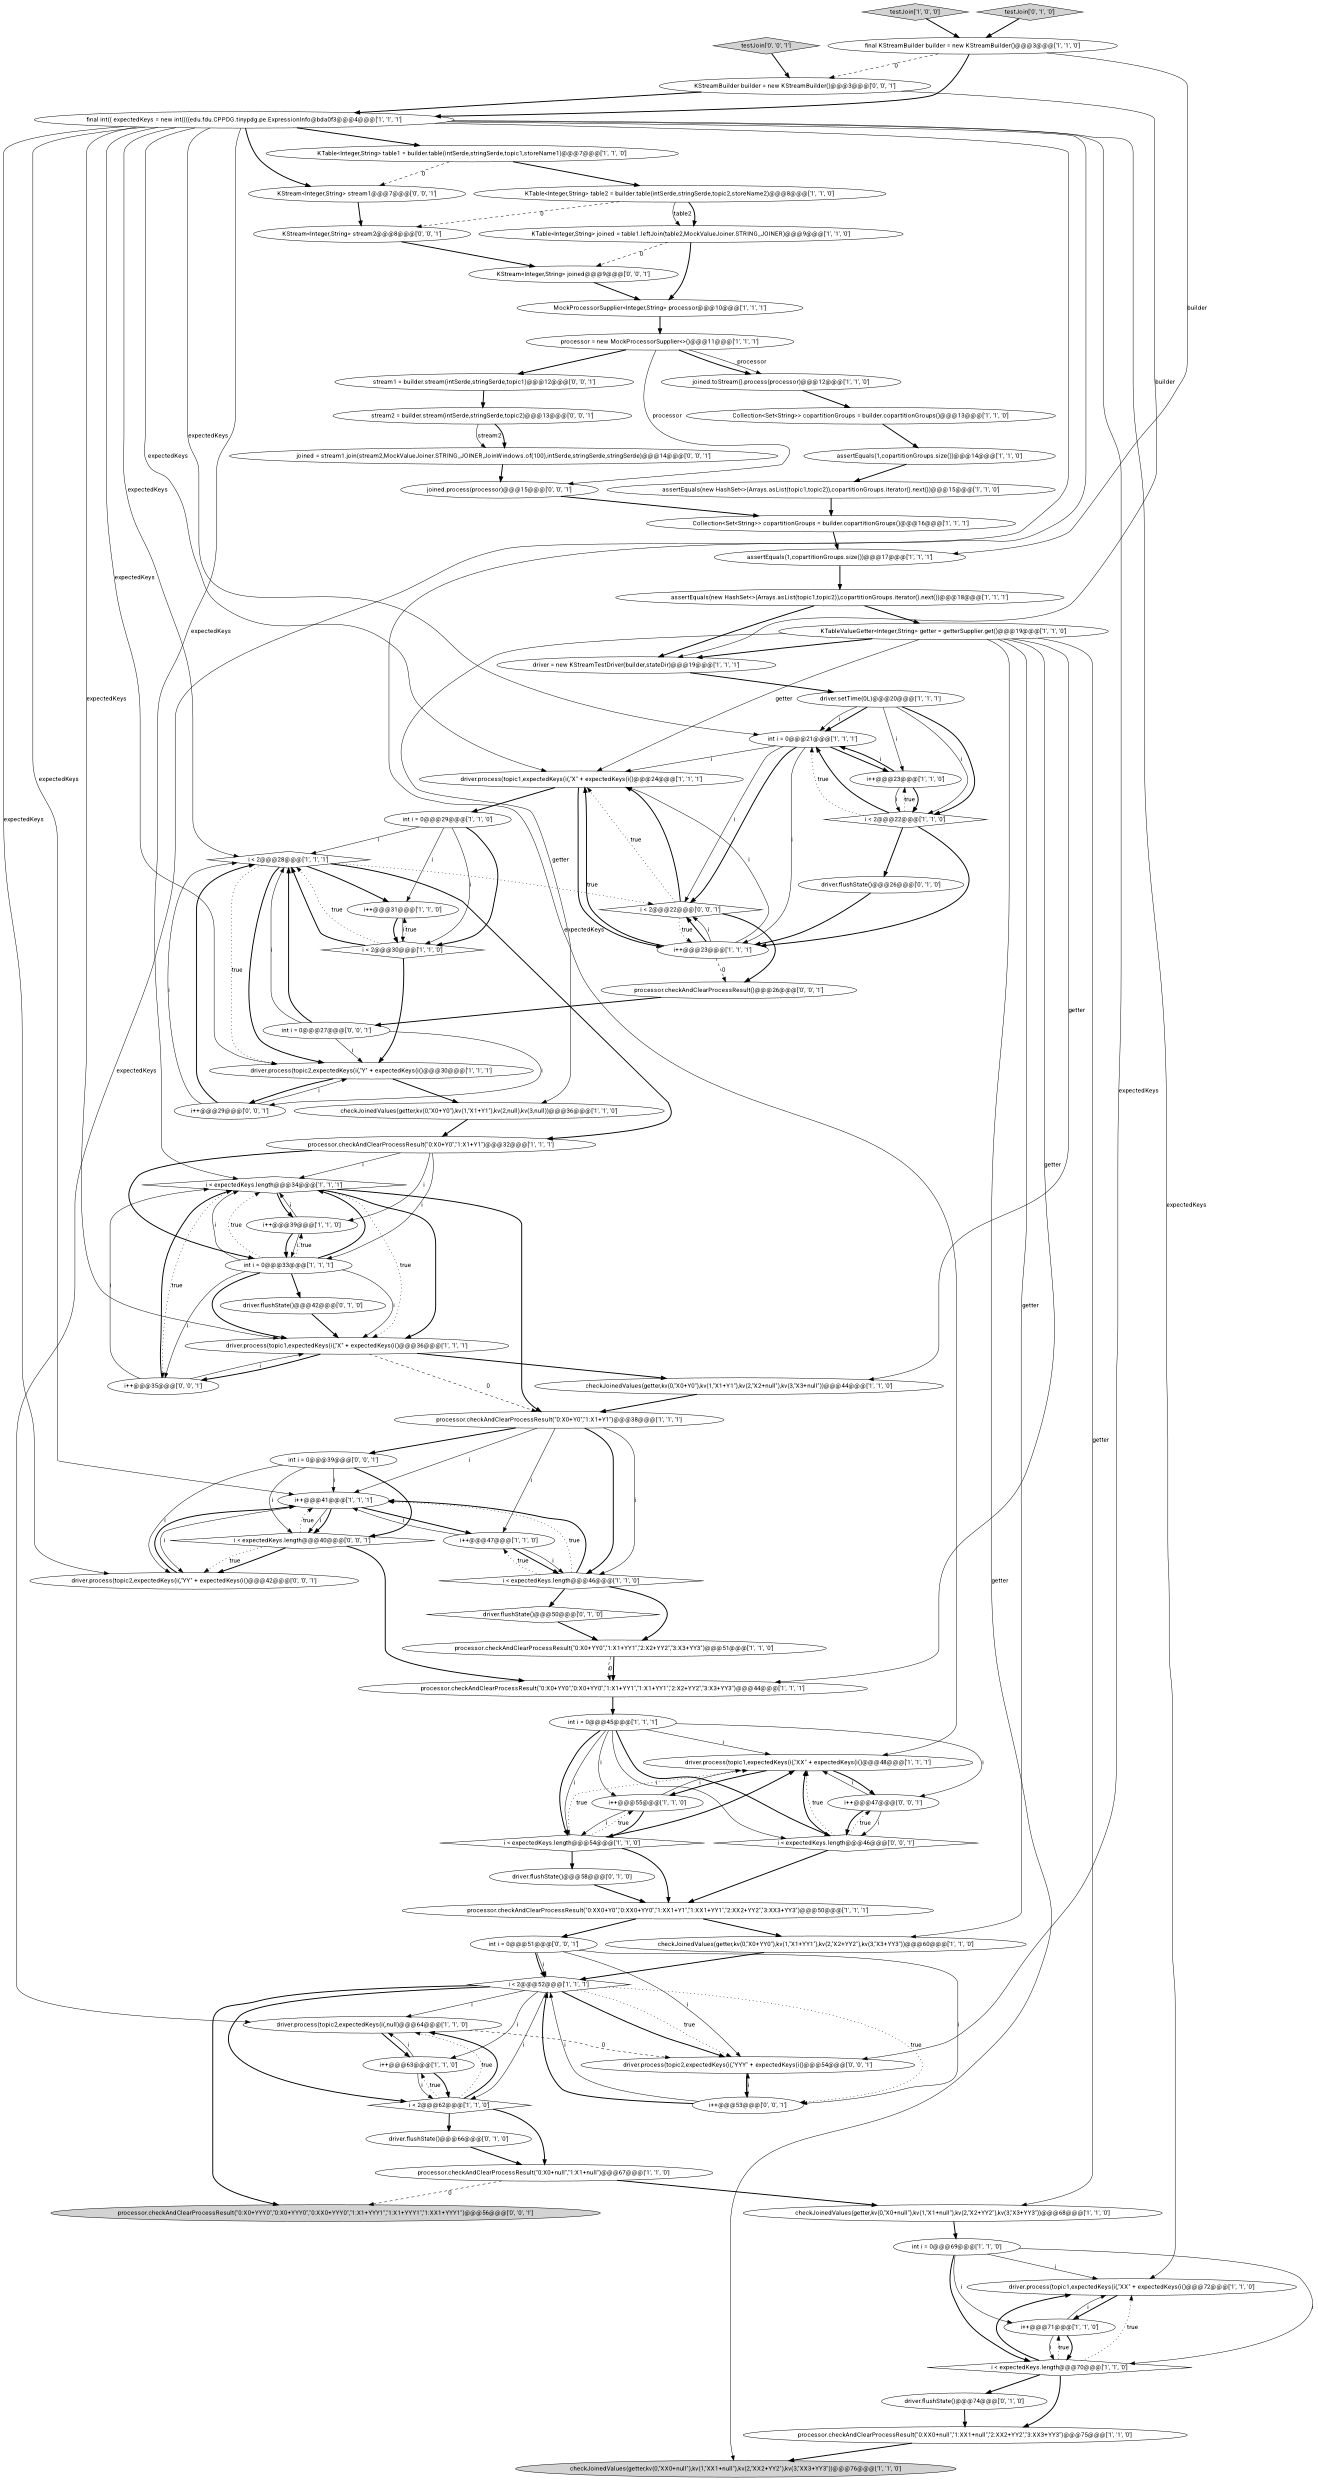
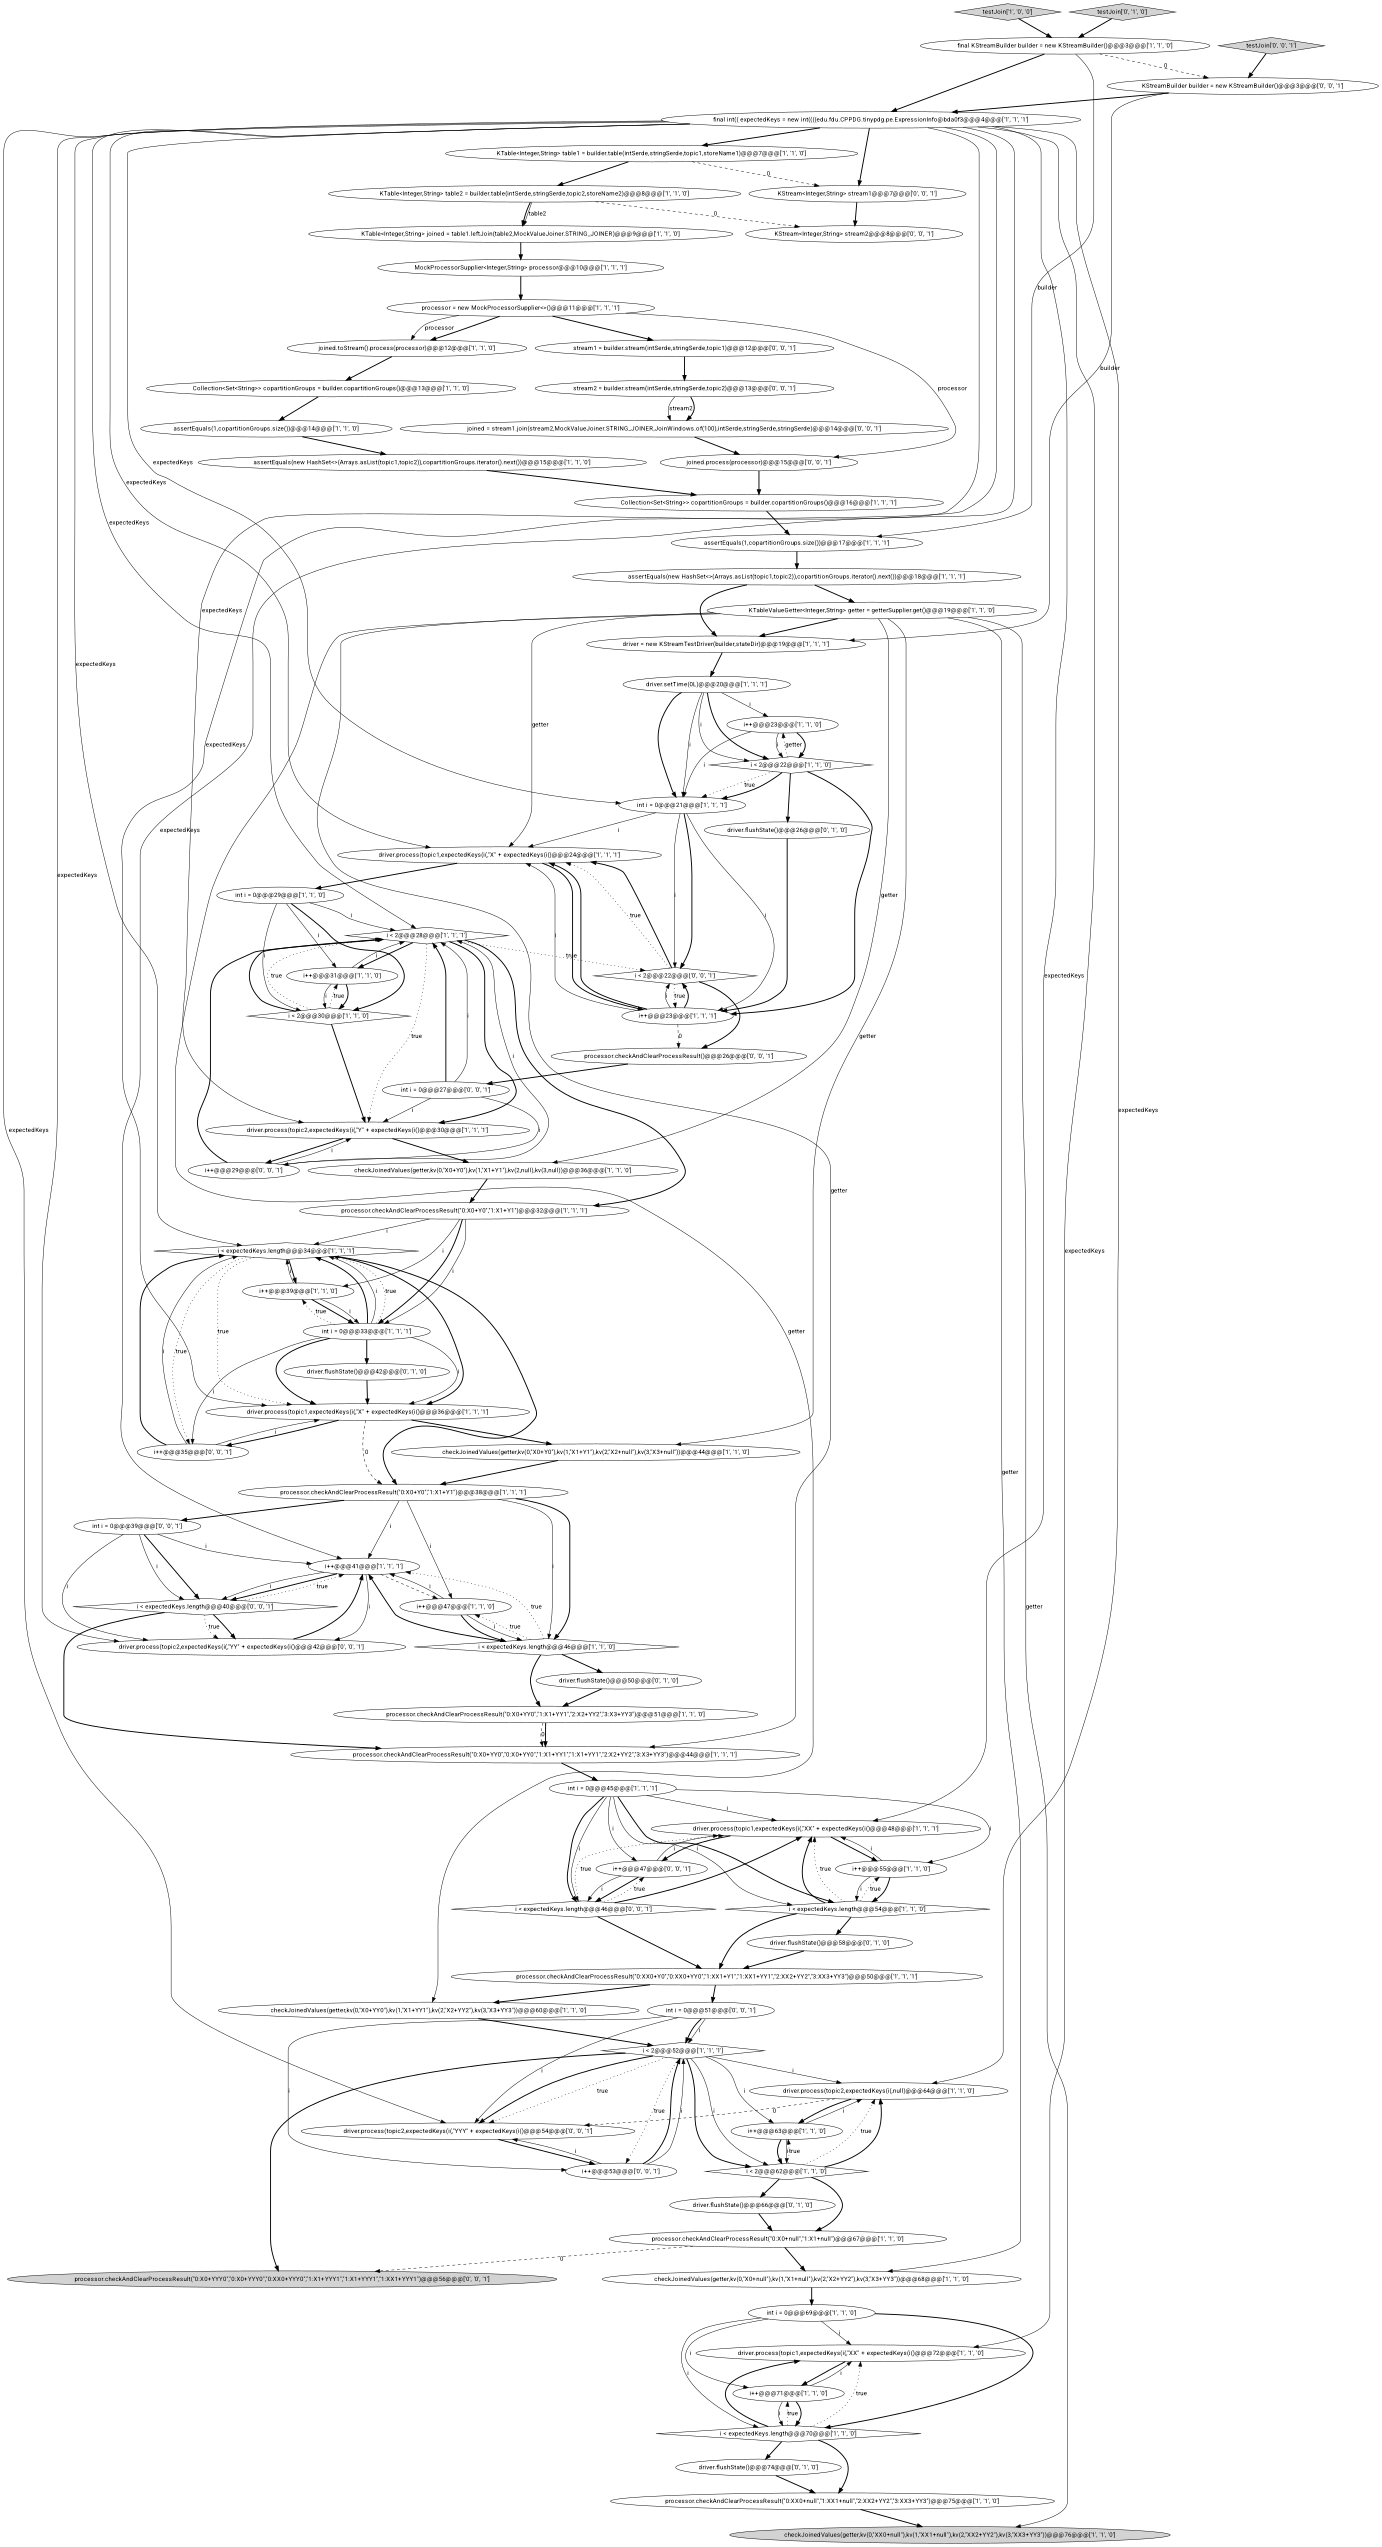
(574, 274) -> none
(857, 758) -> none
(870, 758) -> (707, 754)
(910, 799) -> (794, 745)
none -> (373, 954)
(414, 1520) -> (407, 1586)
(543, 1615) -> (619, 1681)
